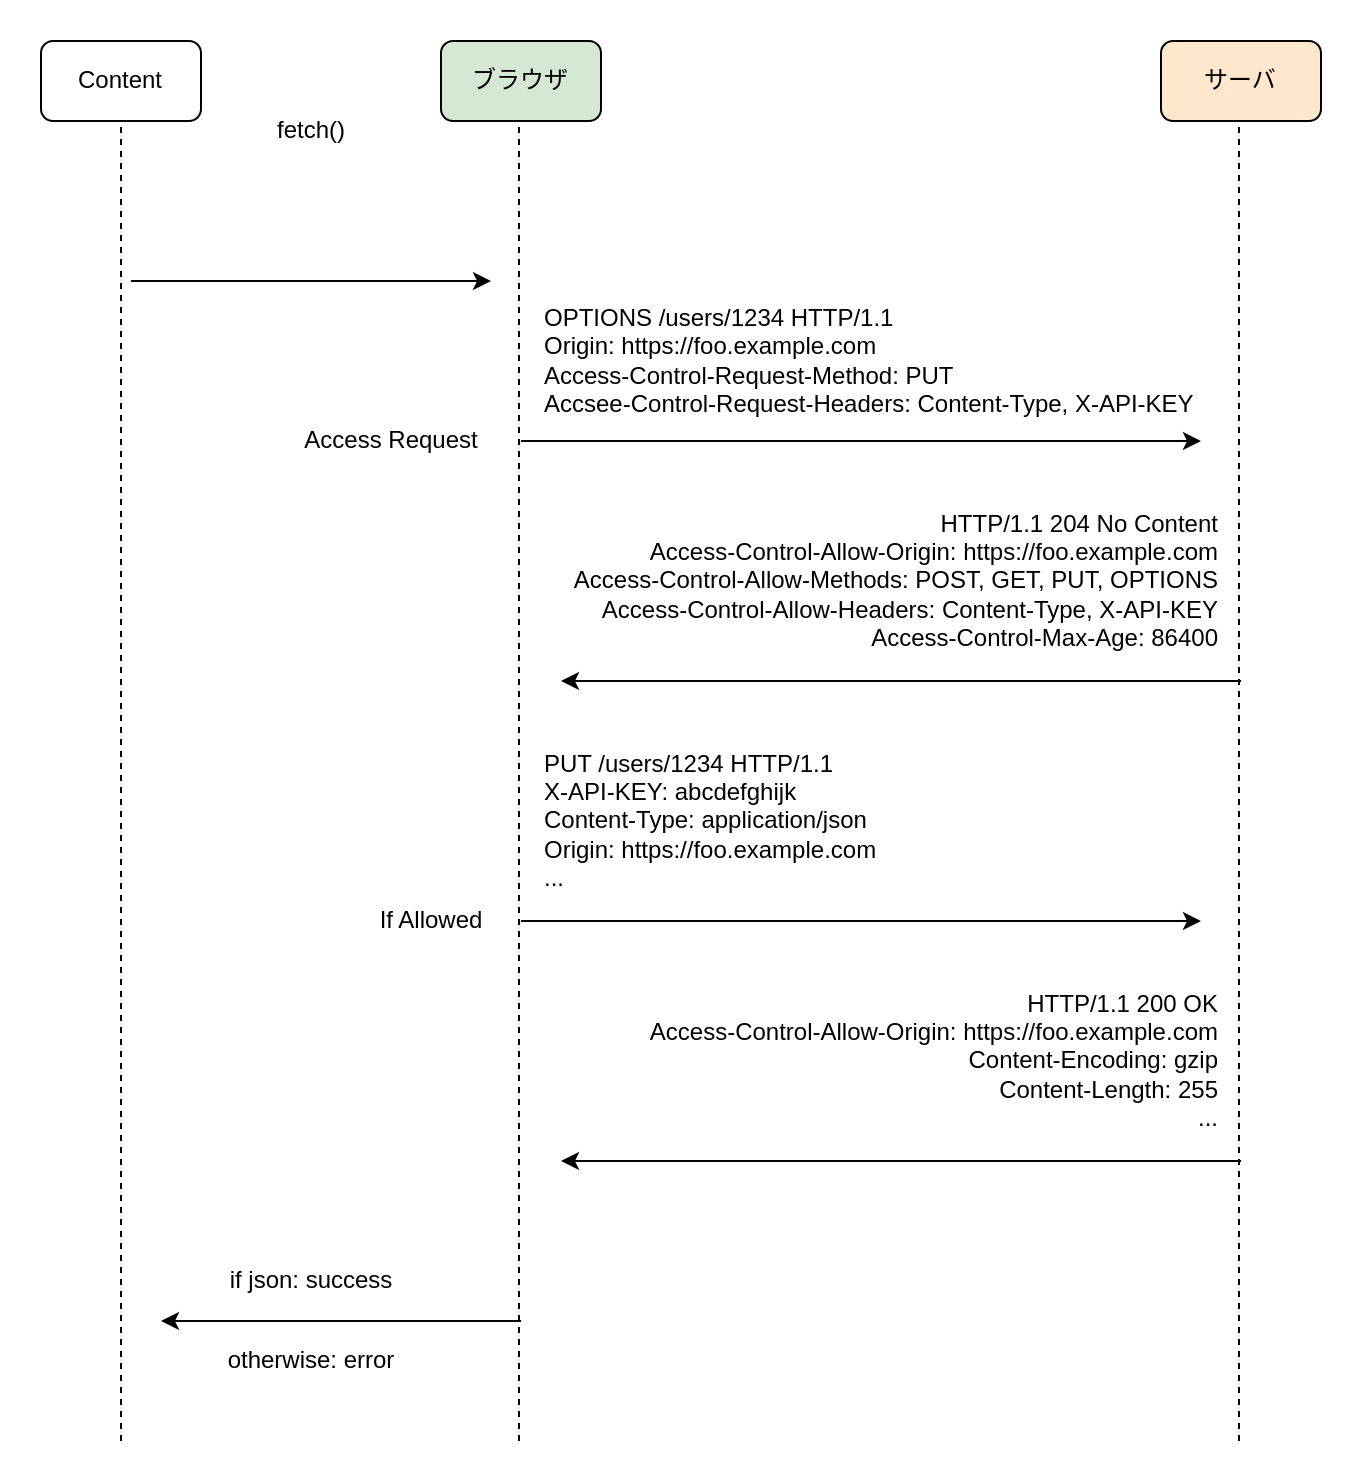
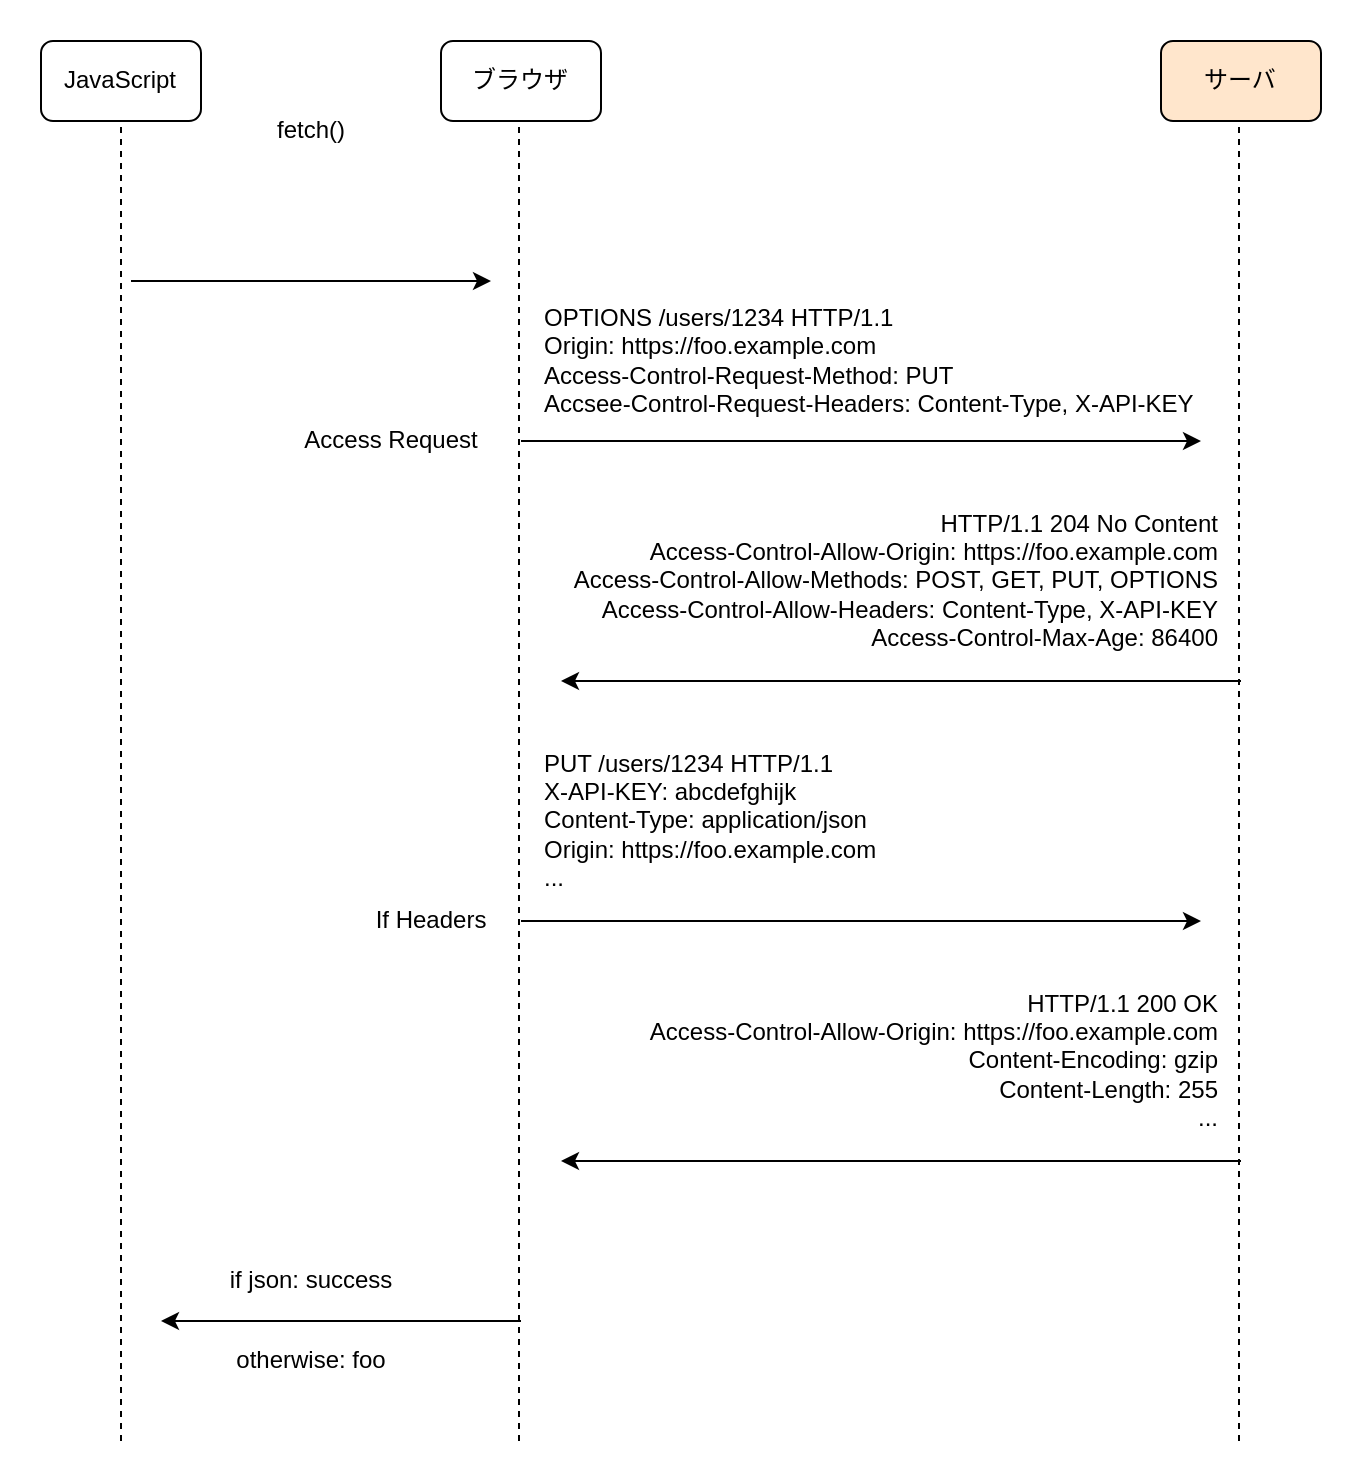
(121, 81) -> (121, 81)
(521, 81) -> (521, 81)
(432, 921) -> (432, 921)
(312, 1361) -> (312, 1361)
